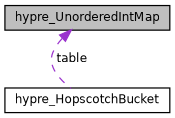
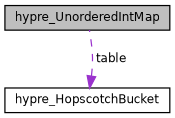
(52, 65) -> (92, 53)
